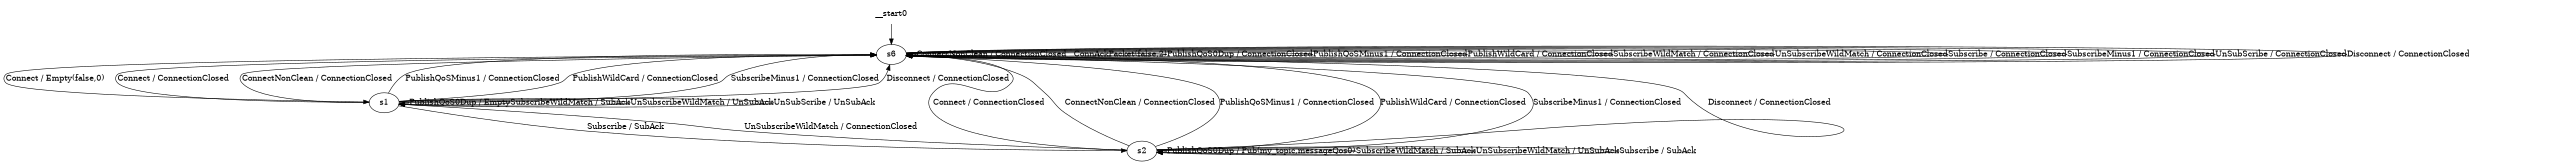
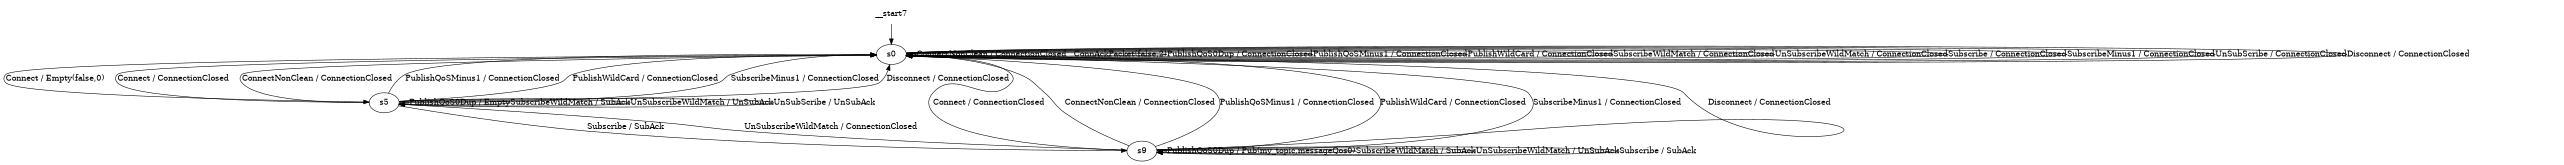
(891, 14) -> (891, 14)
(891, 54) -> (891, 54)
(384, 103) -> (384, 103)
(1142, 151) -> (1142, 151)
